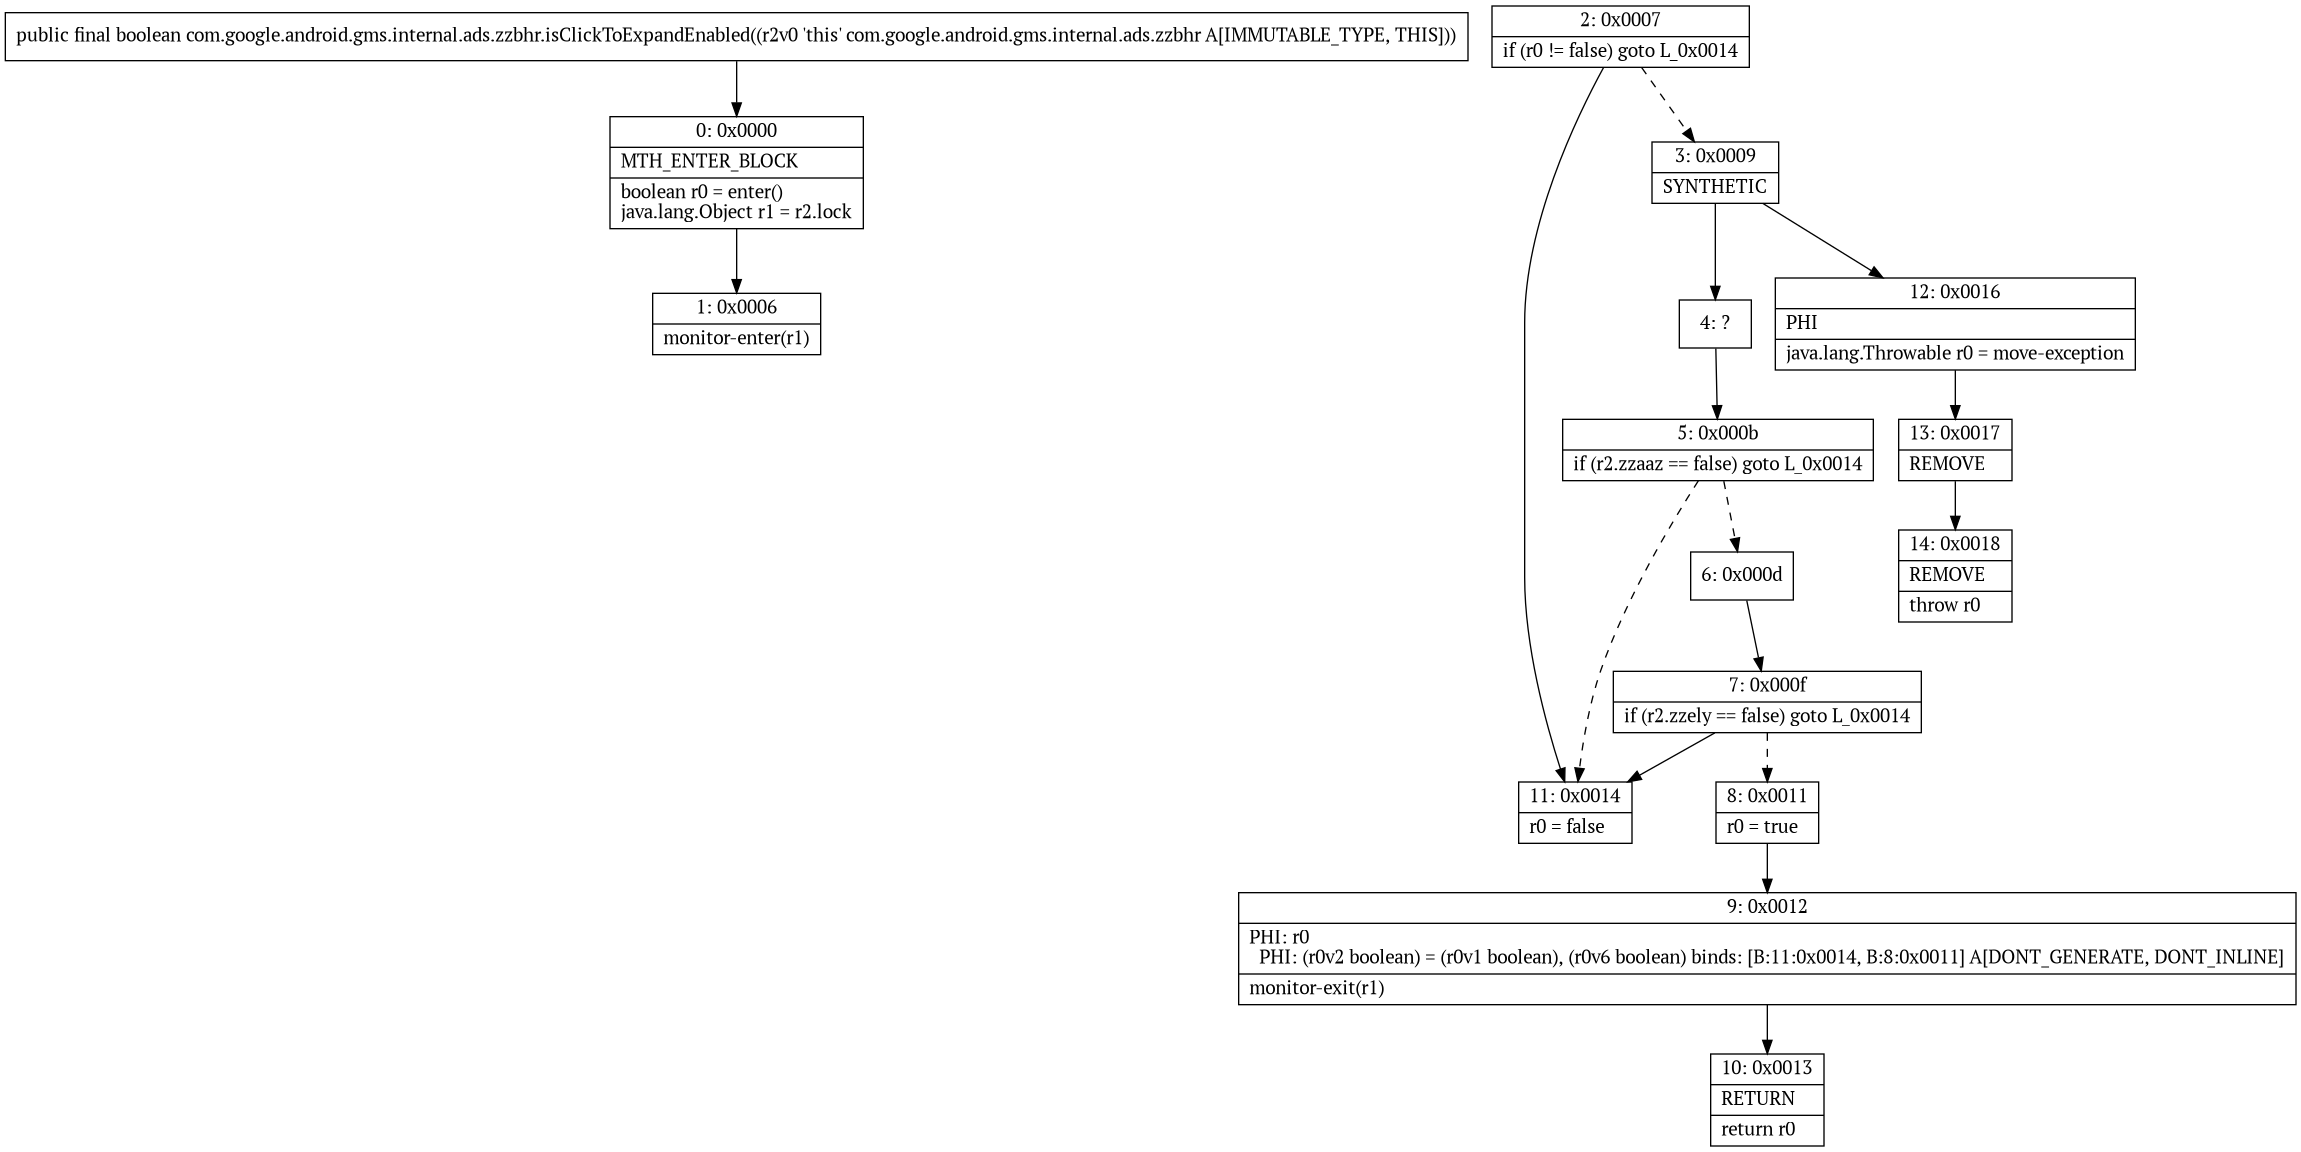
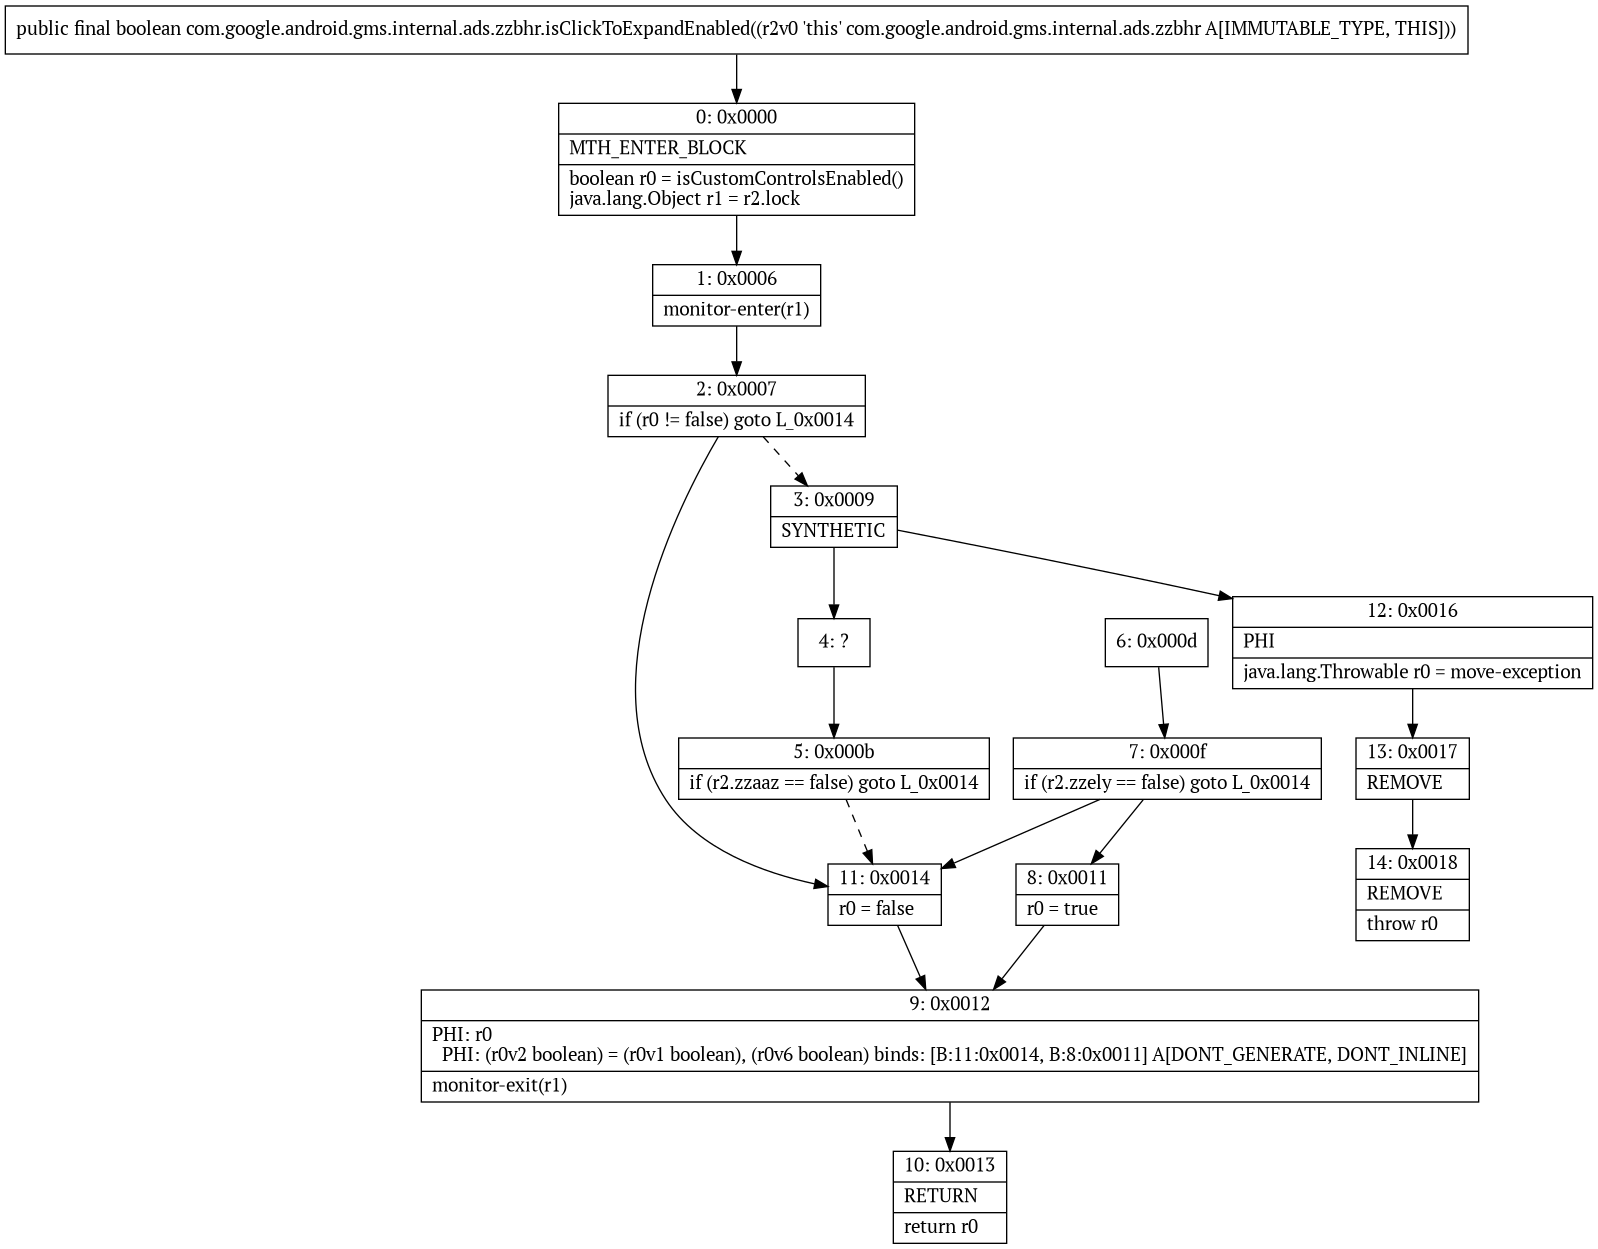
(702, 193) -> (737, 179)
none -> (737, 344)
(1729, 510) -> none
(1767, 751) -> (1121, 827)
none -> (909, 951)
